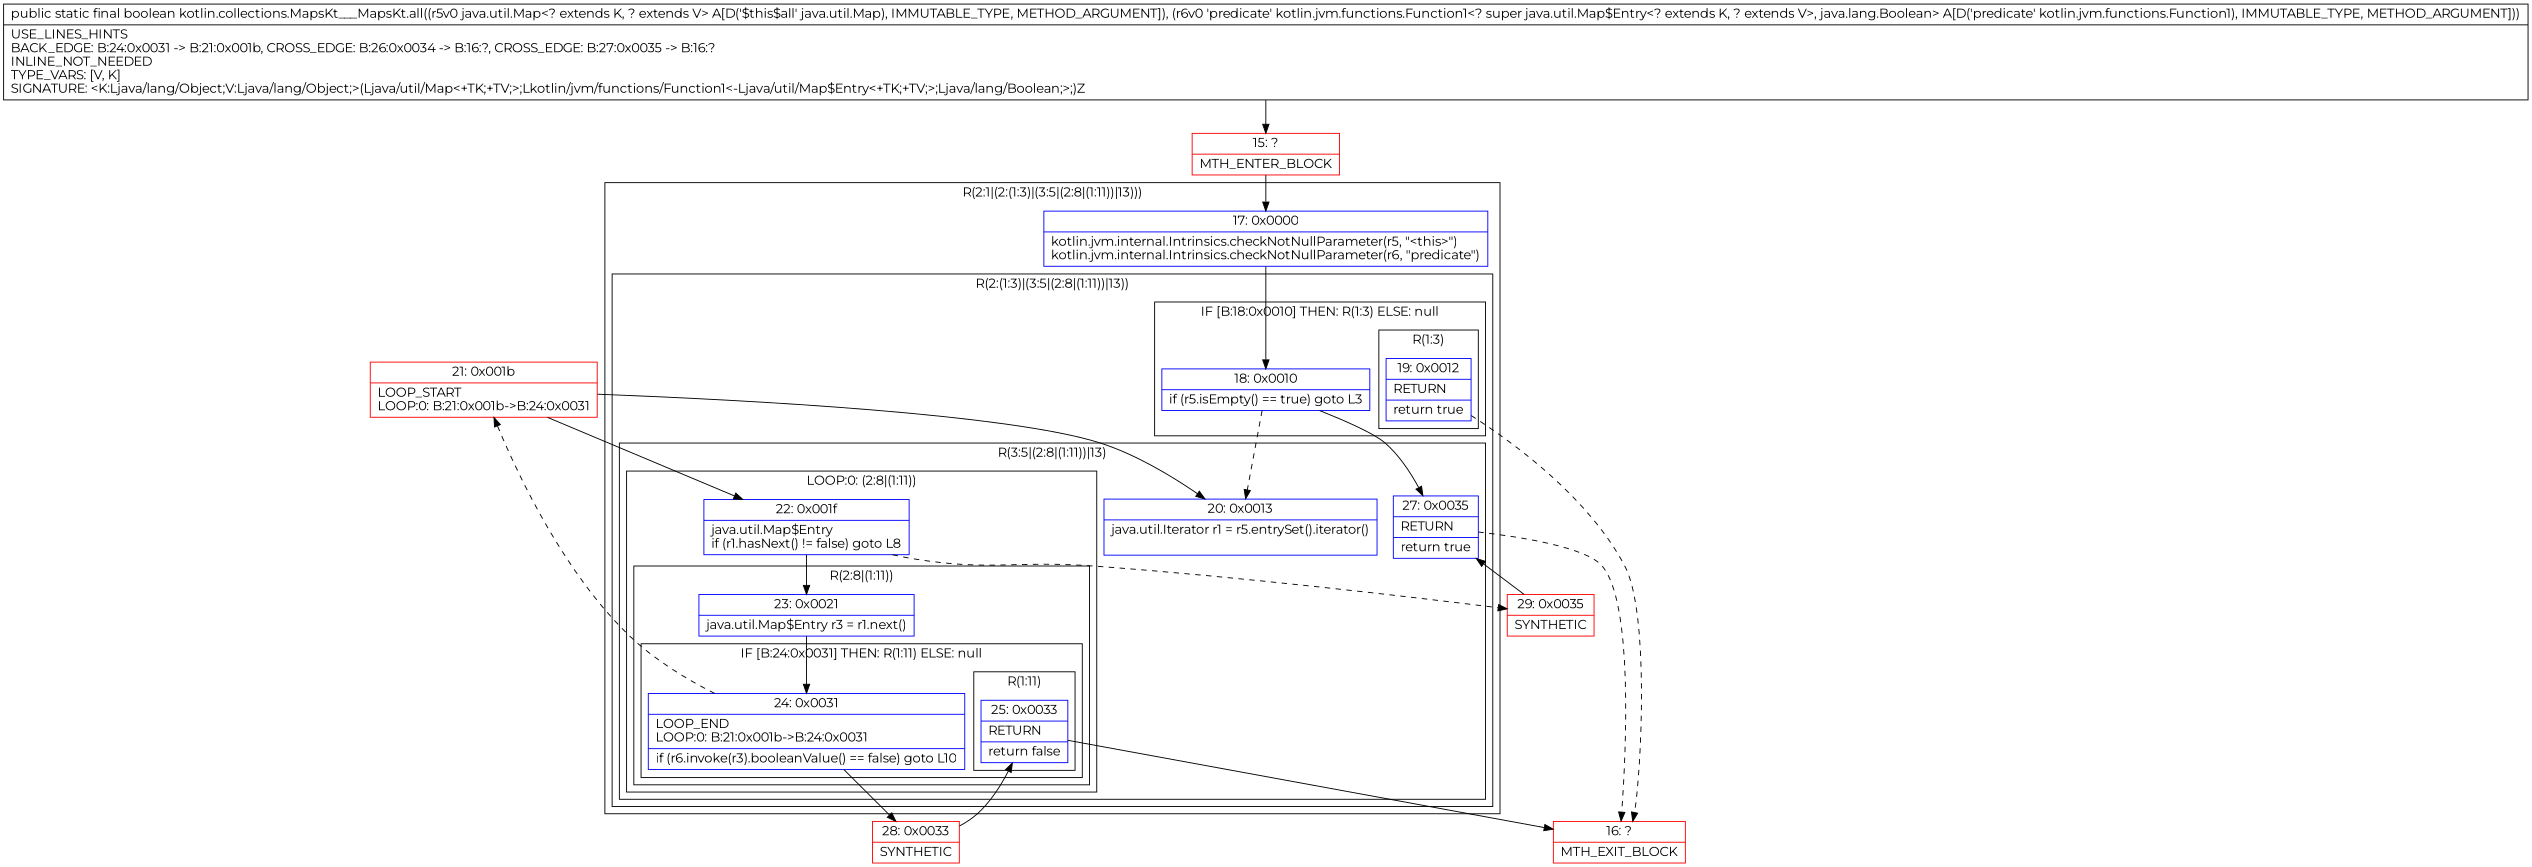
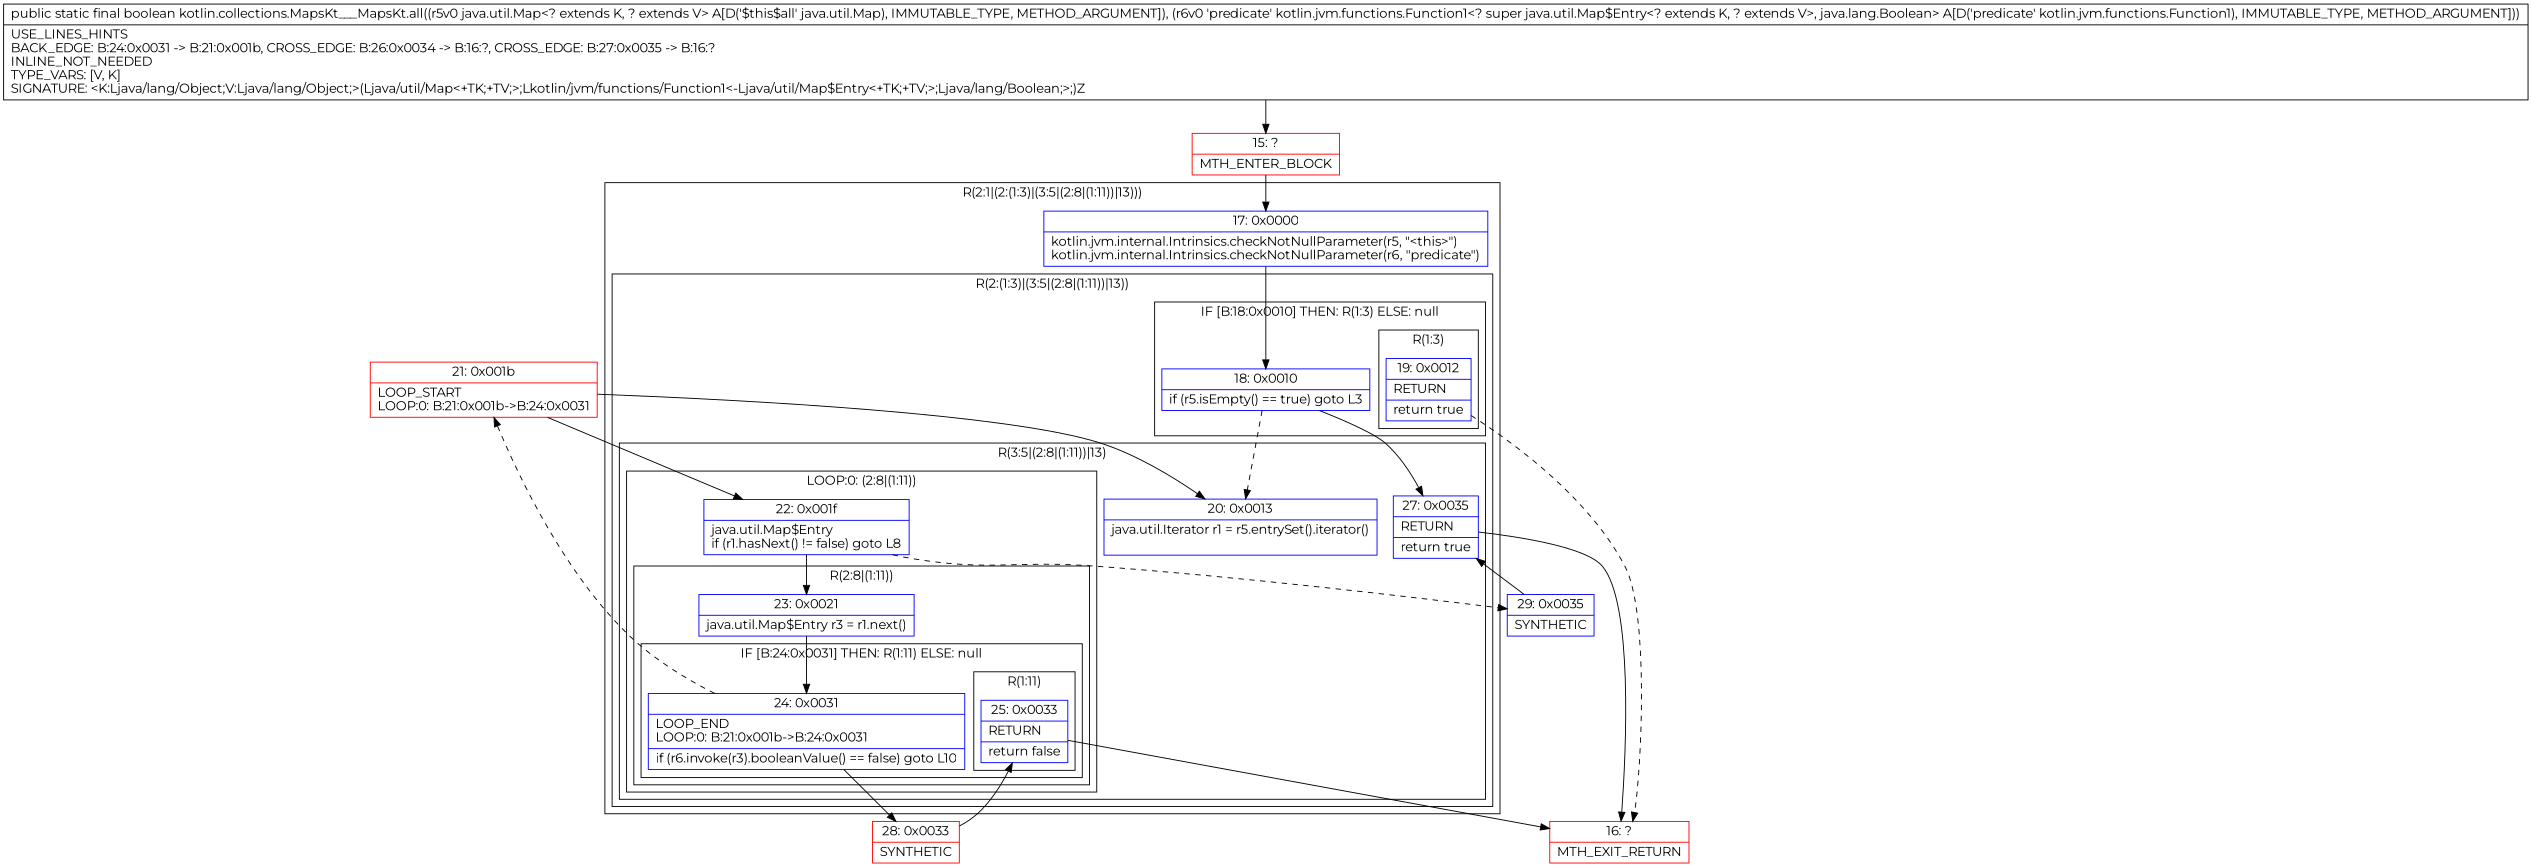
(1551, 615) -> (1551, 615)
(1620, 622) -> (1620, 622)
(1619, 852) -> (1619, 852)
